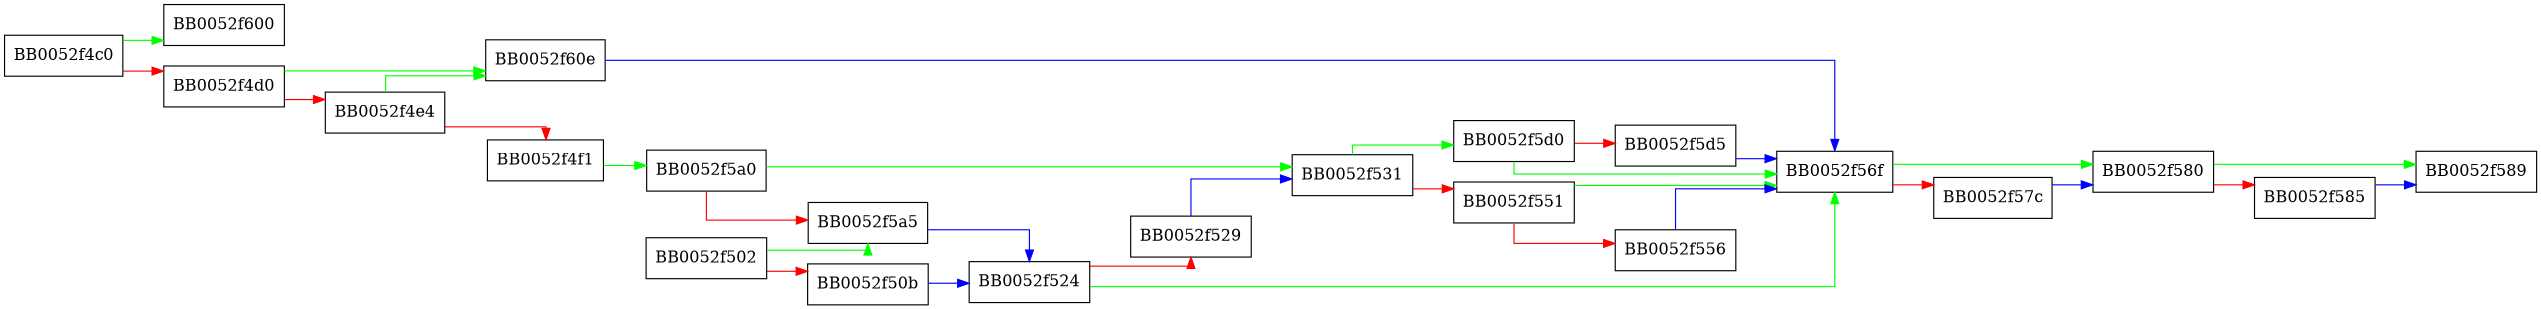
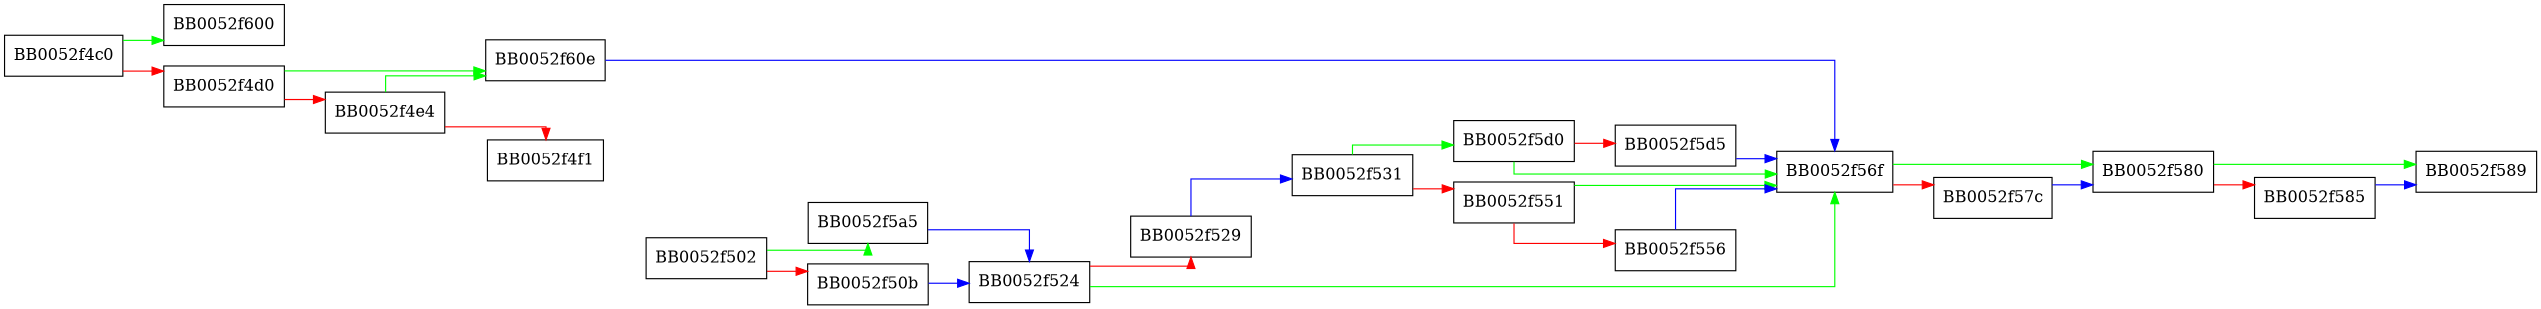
(706, 171) -> none
